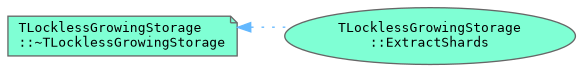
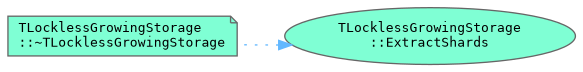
(271, 27) -> (258, 45)
